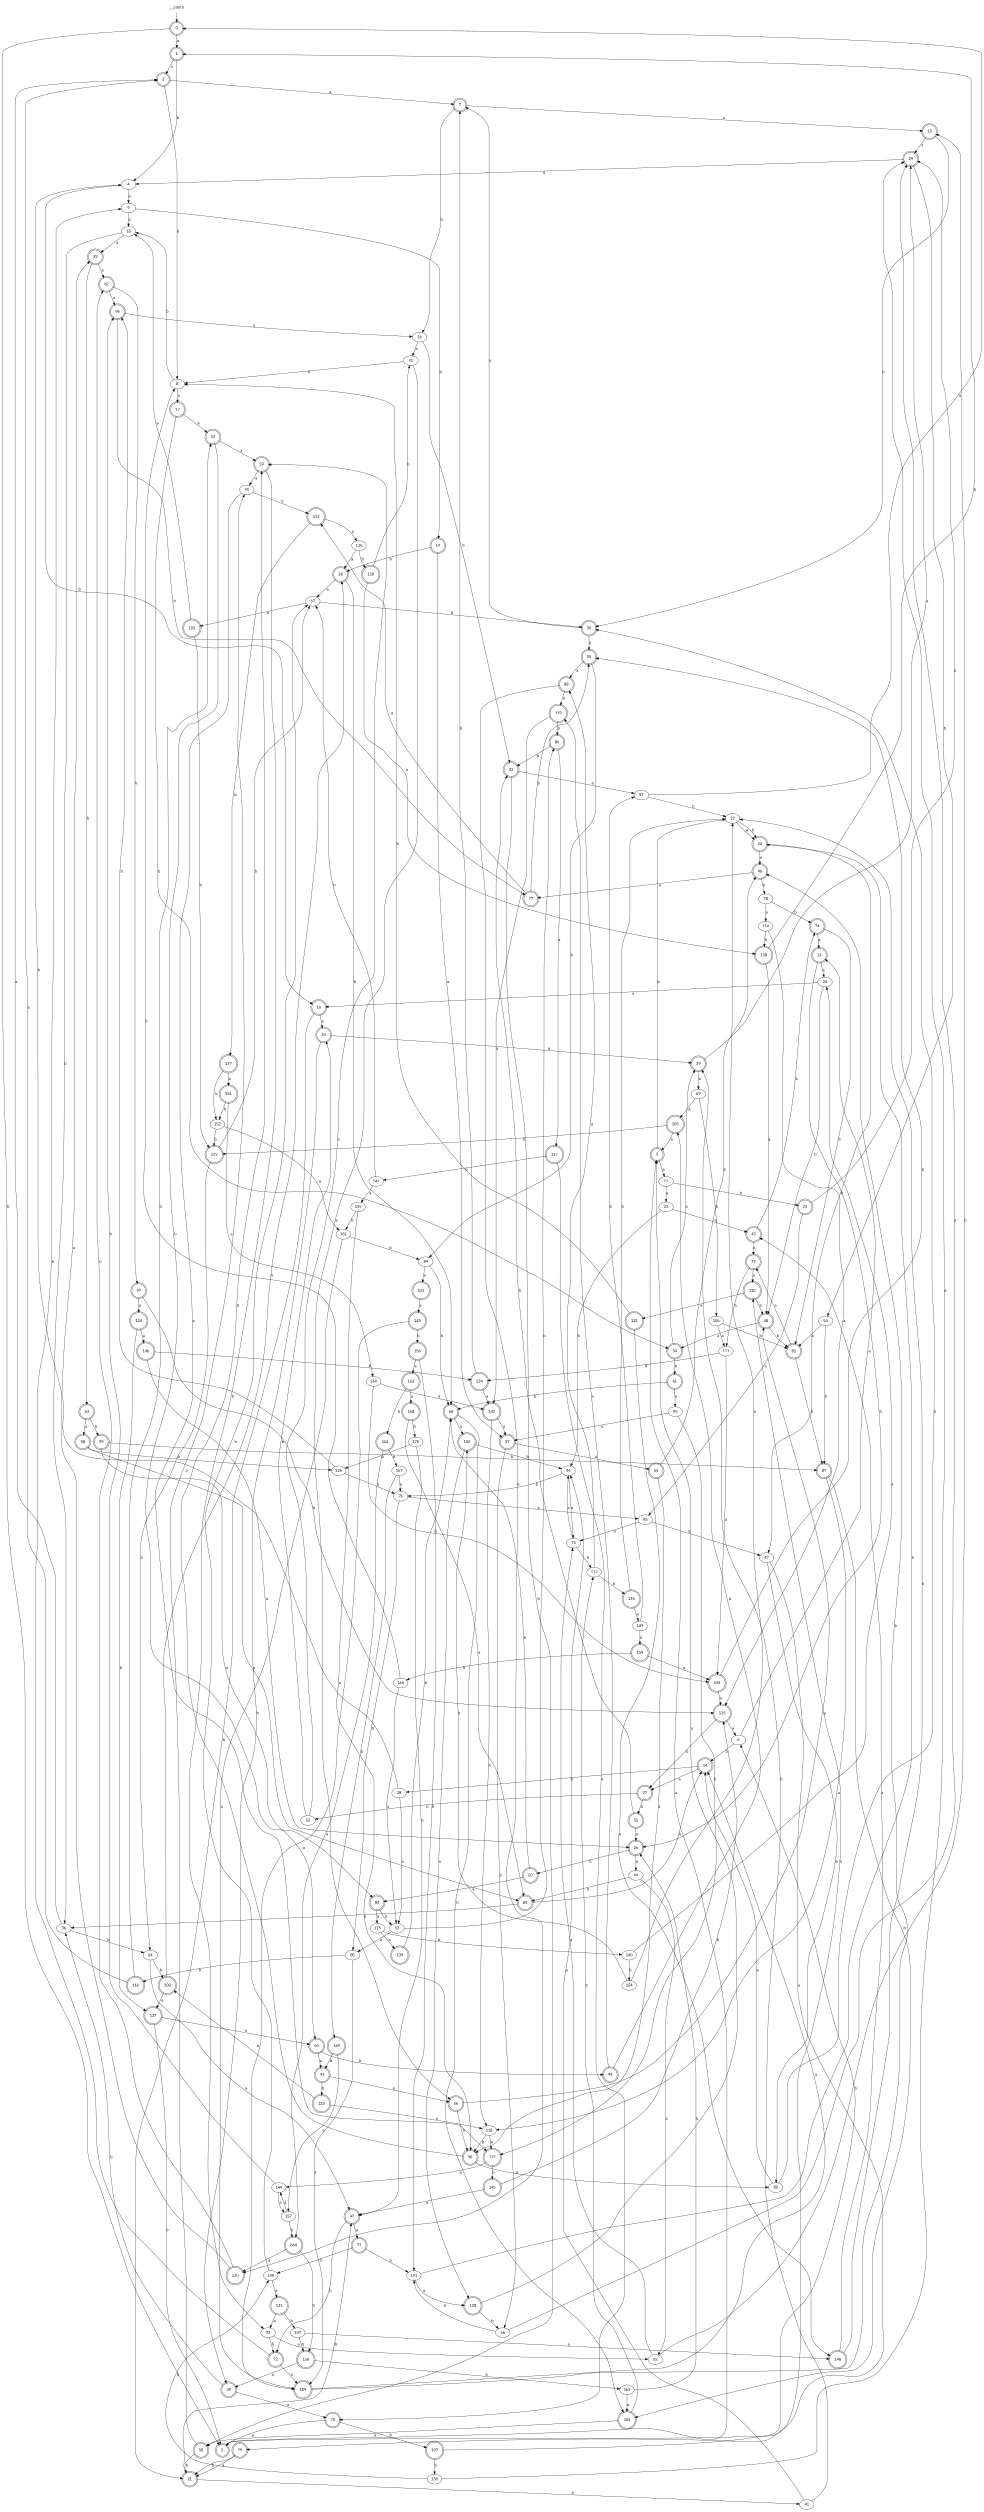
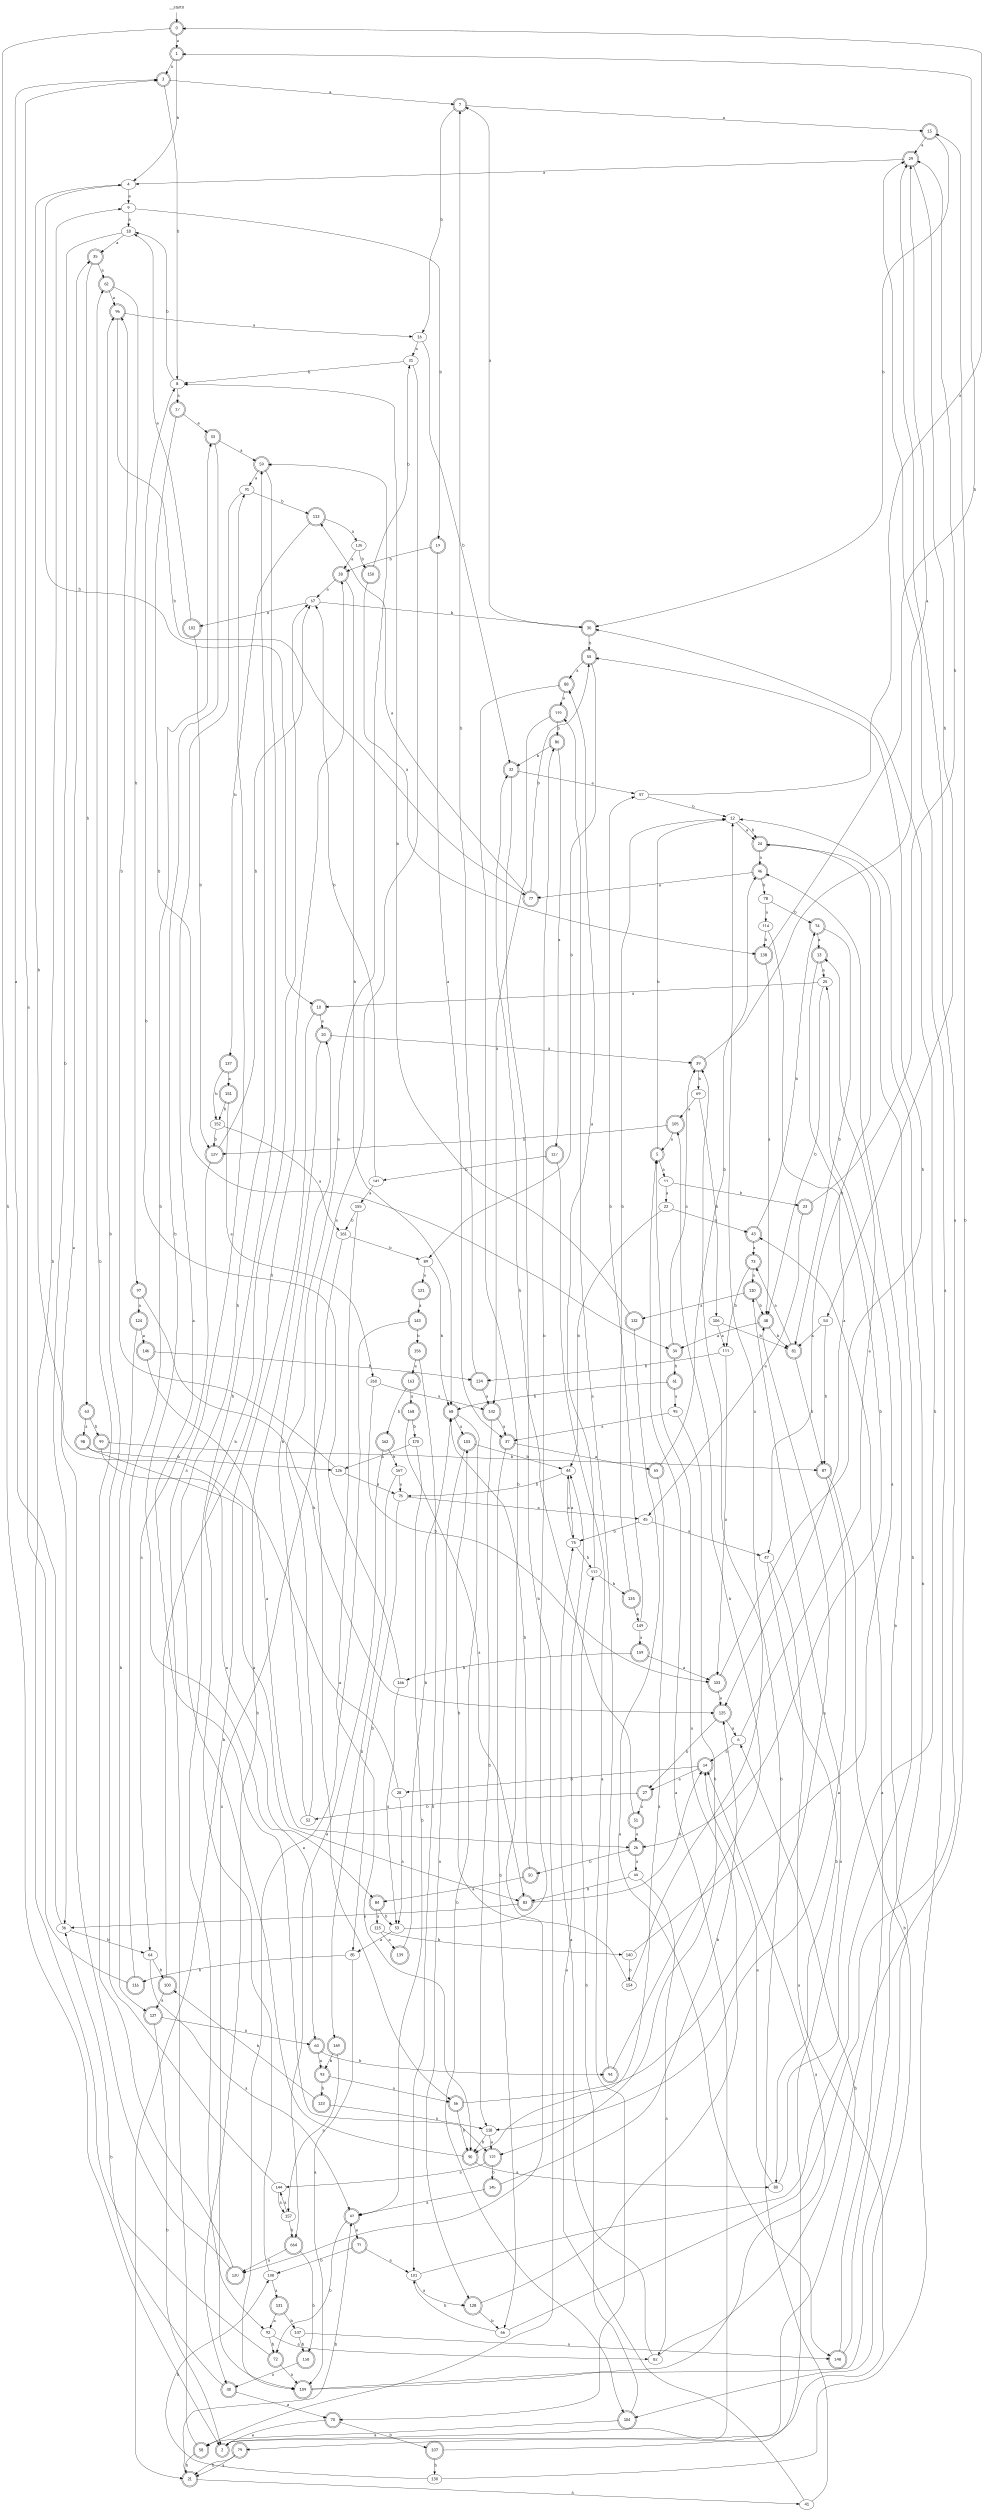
(627, 2390) -> none
